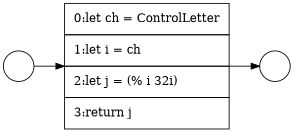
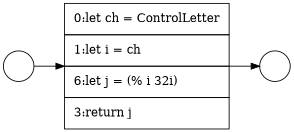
(126, 81) -> (126, 81)
